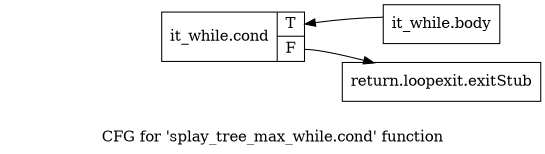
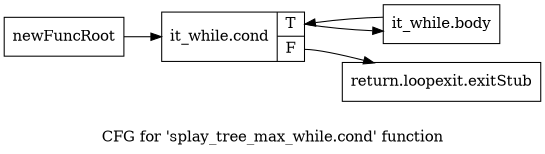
none -> (338, 28)
none -> (64, 37)
